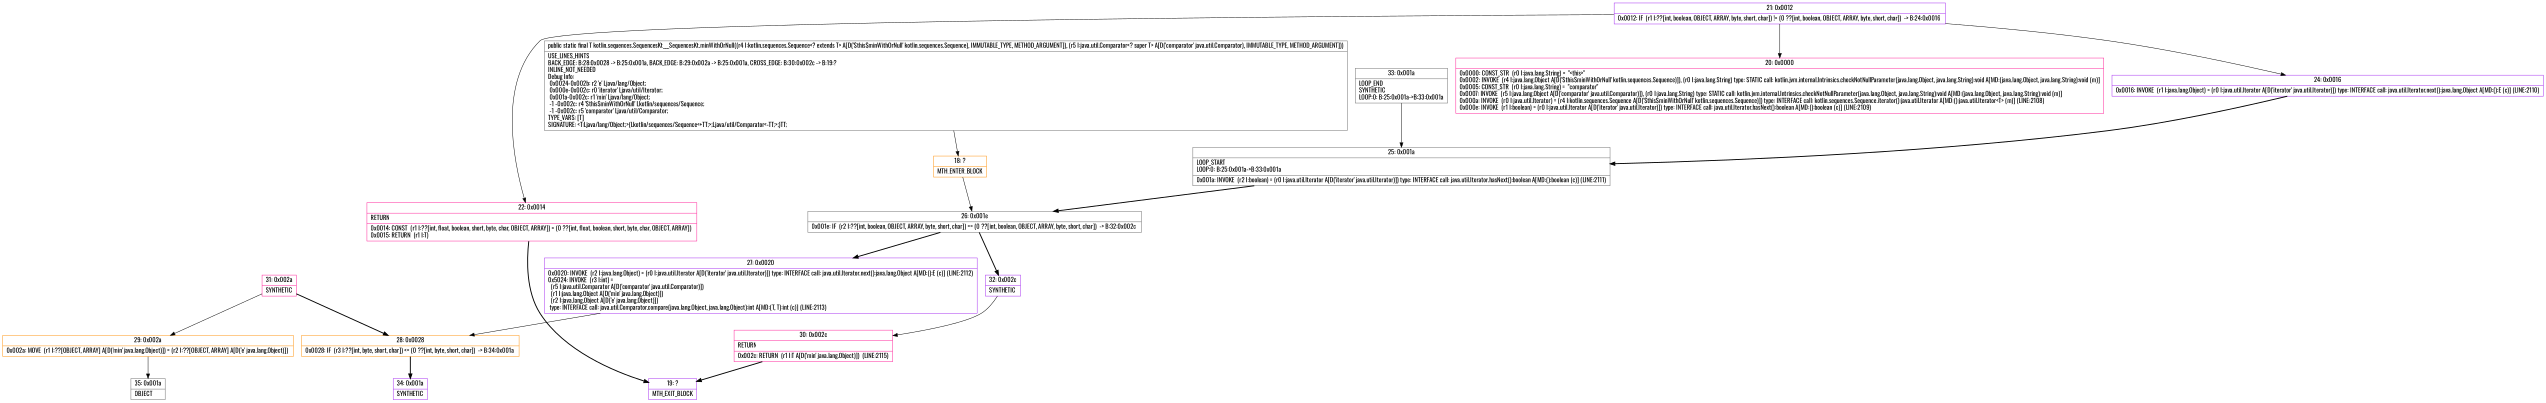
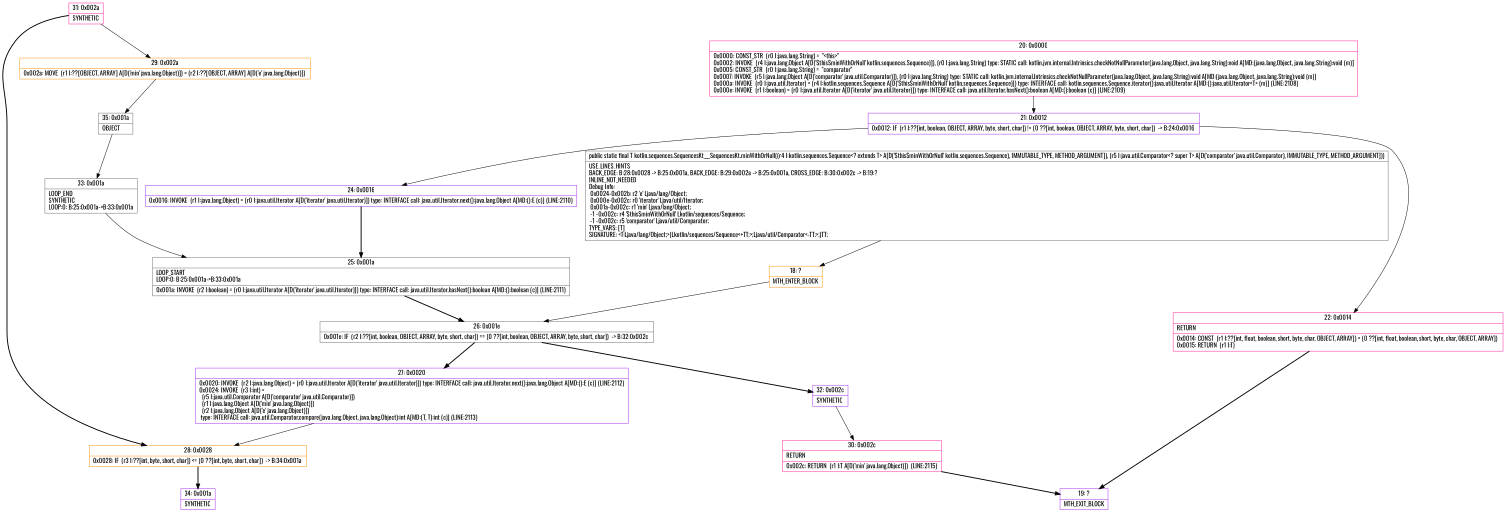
(1780, 39) -> (1034, 102)
none -> (105, 154)
(581, 280) -> (233, 390)
